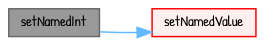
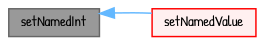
(118, 32) -> (133, 13)
